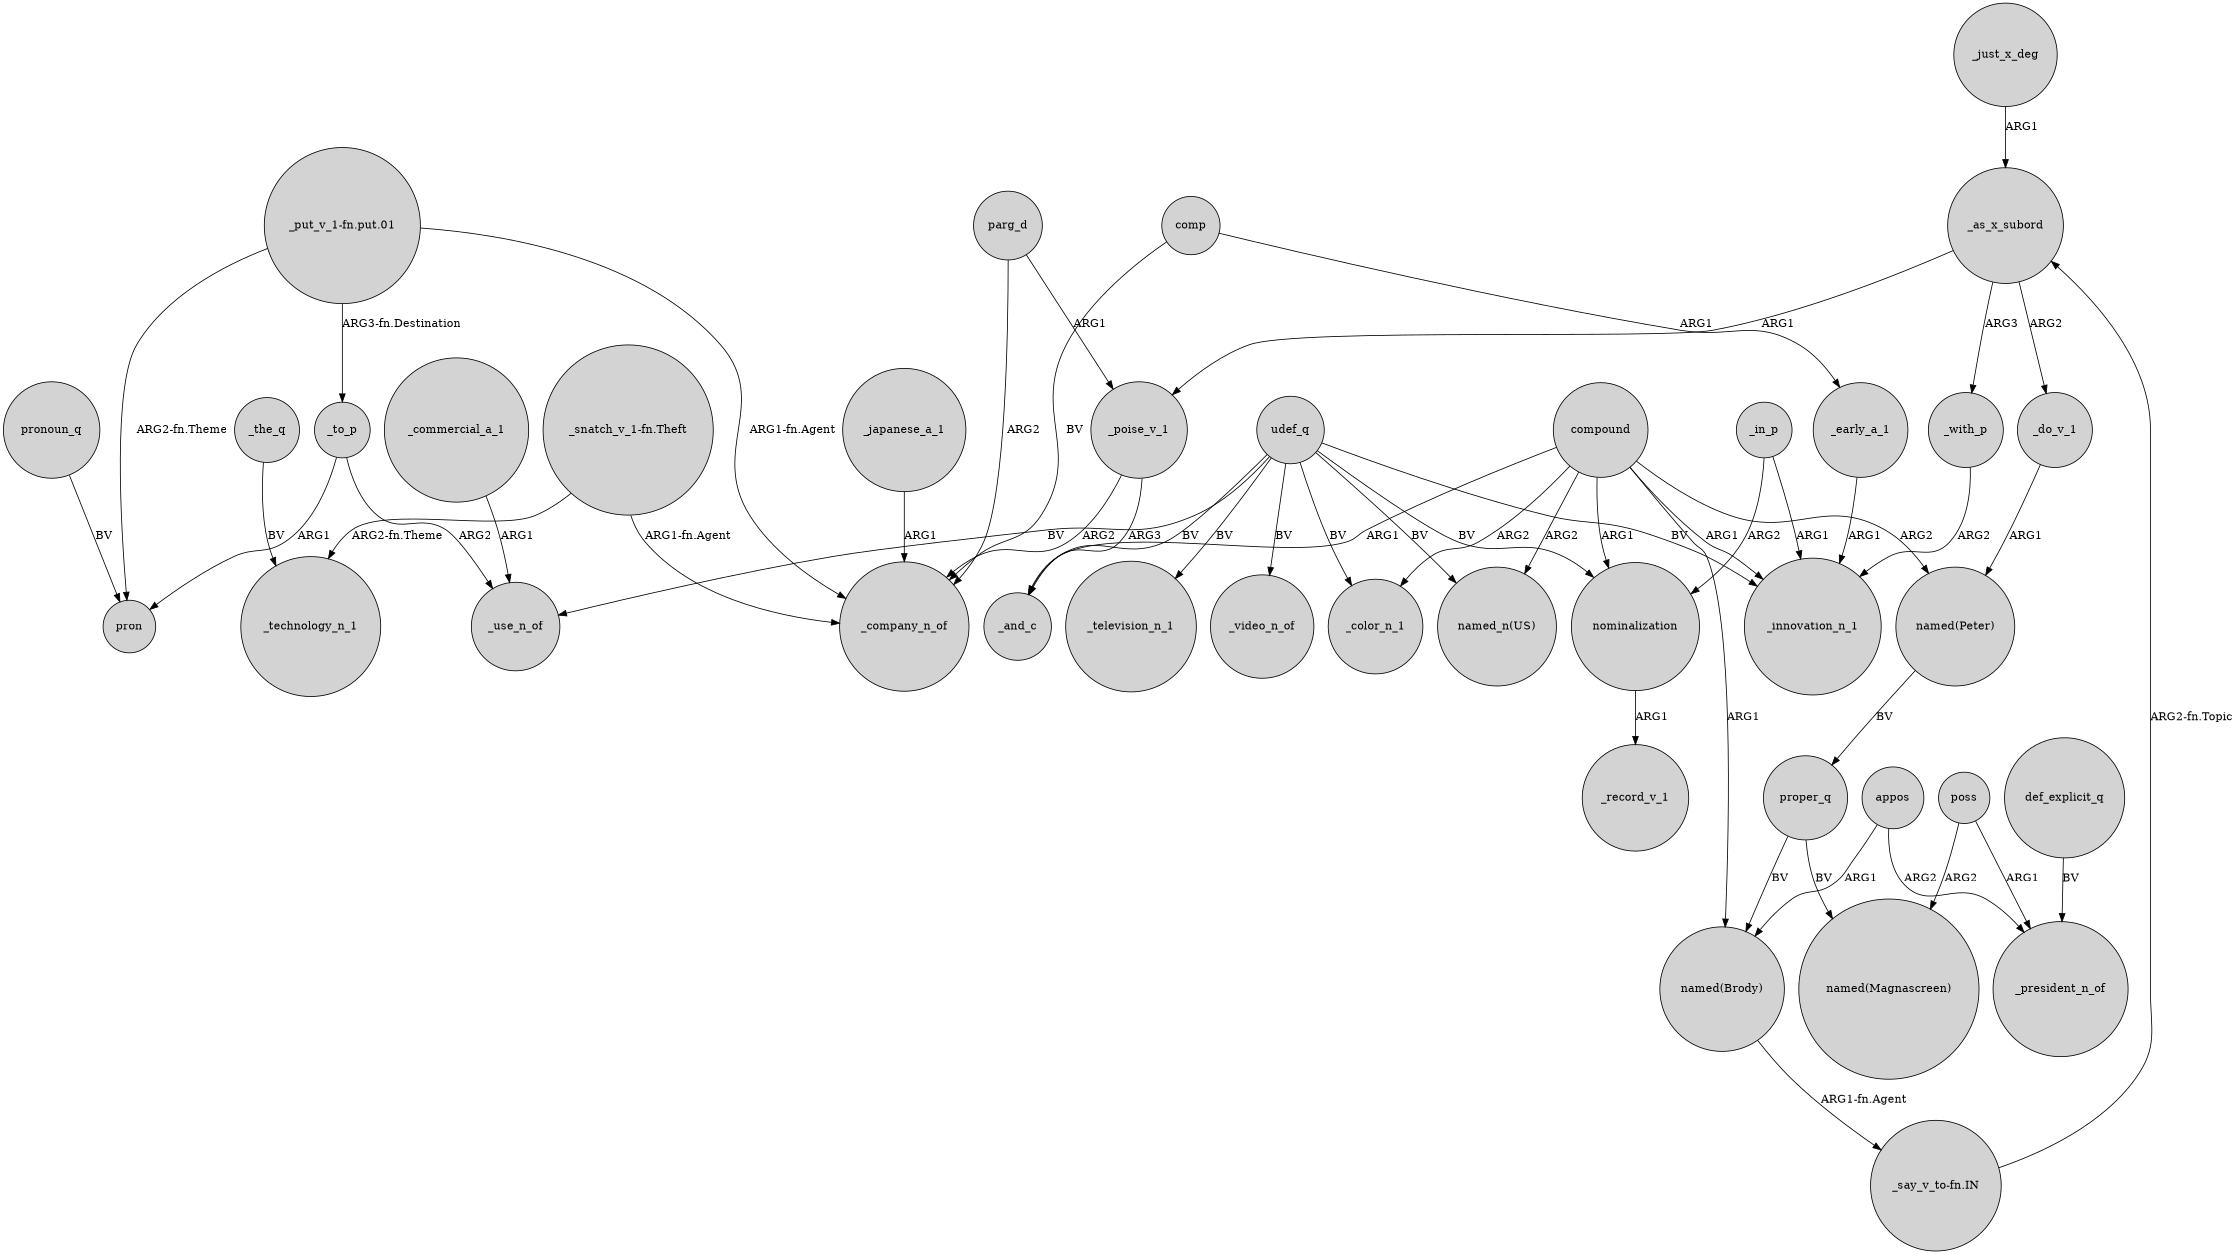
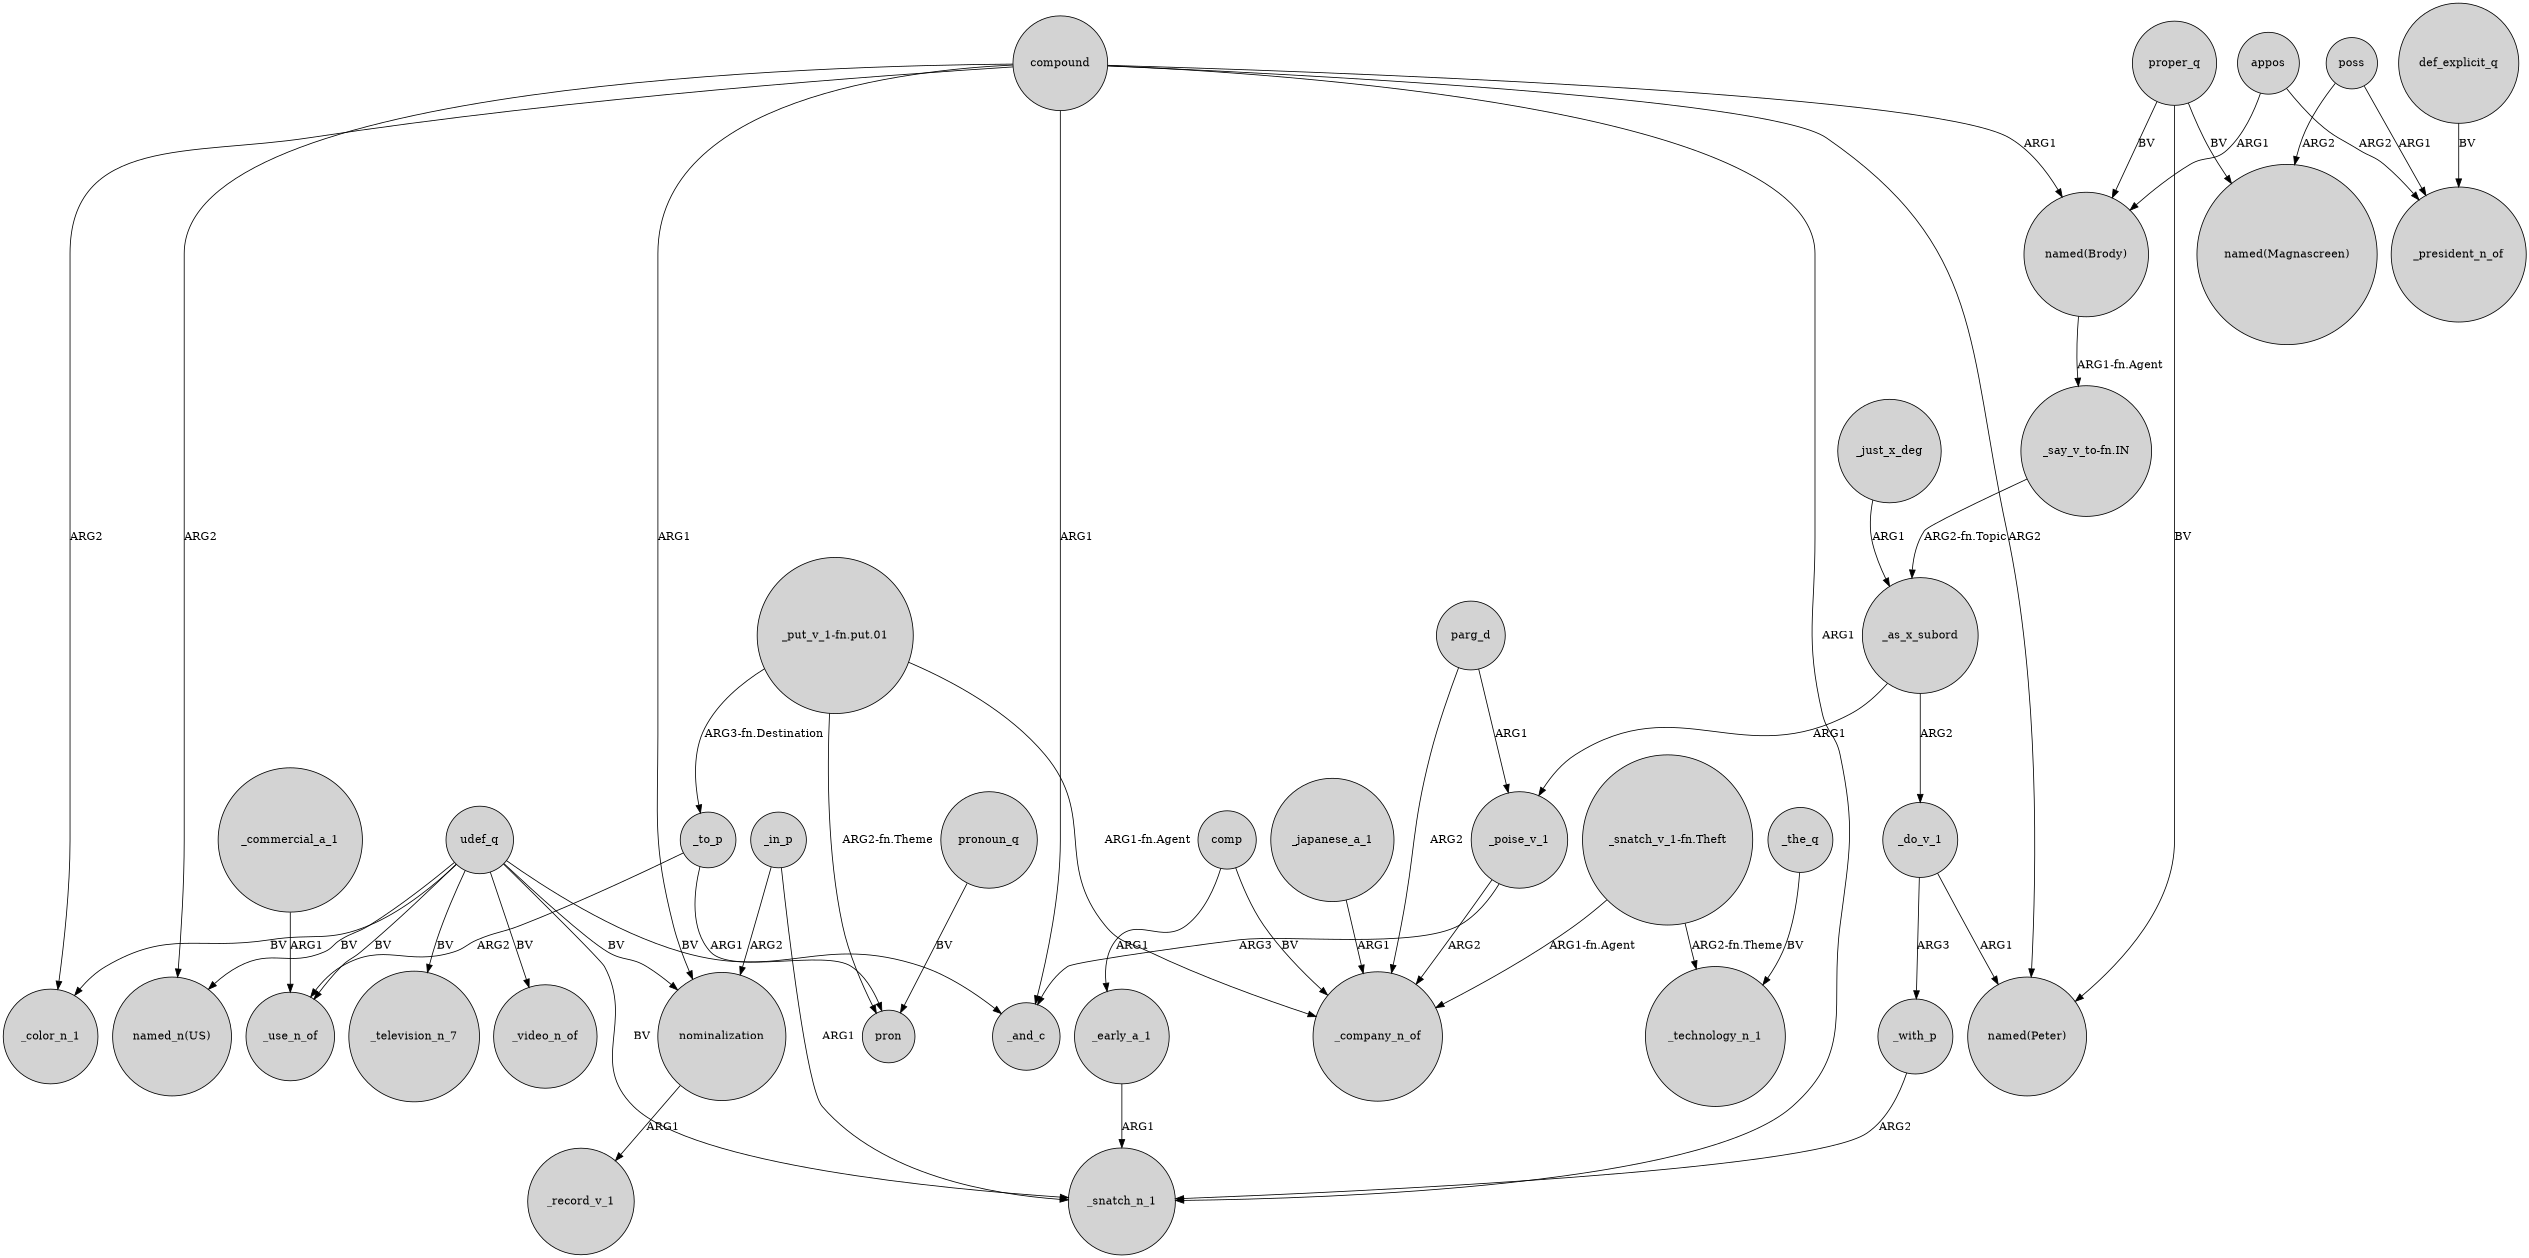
(1982, 333) -> (1918, 934)
(1131, 627) -> (414, 1037)
(1813, 627) -> (1122, 1201)
(1876, 714) -> (2175, 566)
